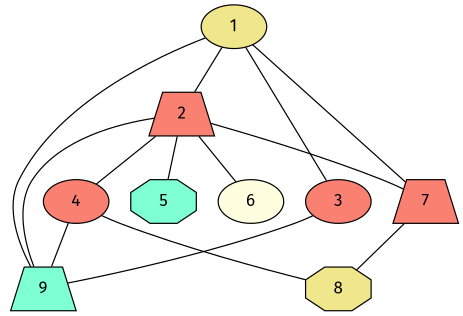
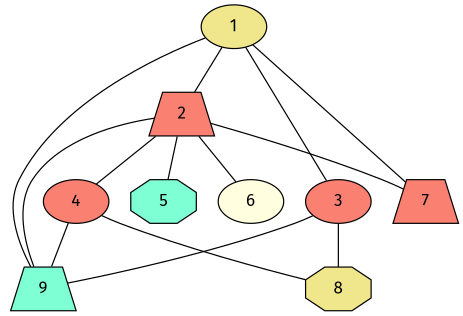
(380, 247) -> (338, 245)
